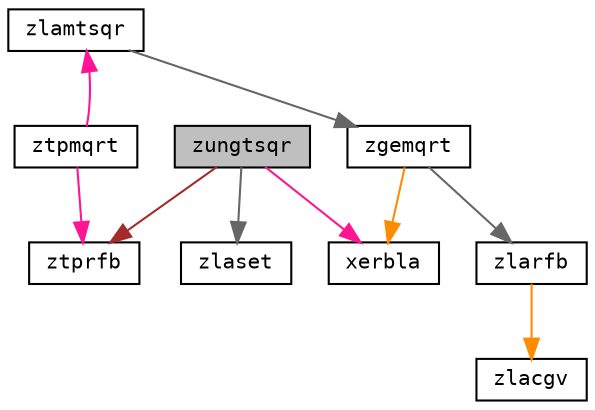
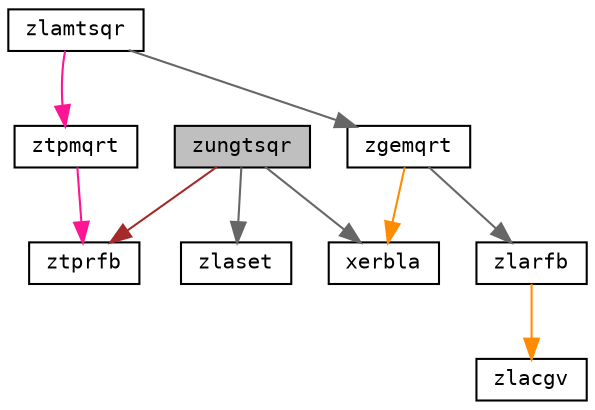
(90, 99) -> (62, 78)
(305, 198) -> (305, 198)
